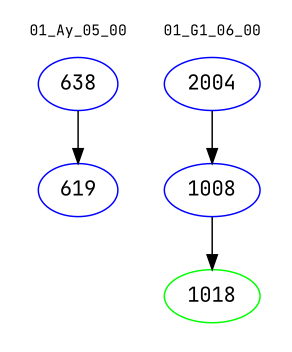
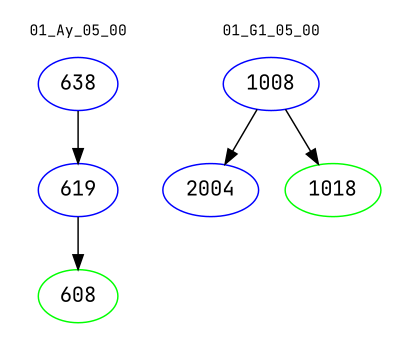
(213, 32) -> (272, 32)
(212, 130) -> (245, 130)
none -> (78, 296)
